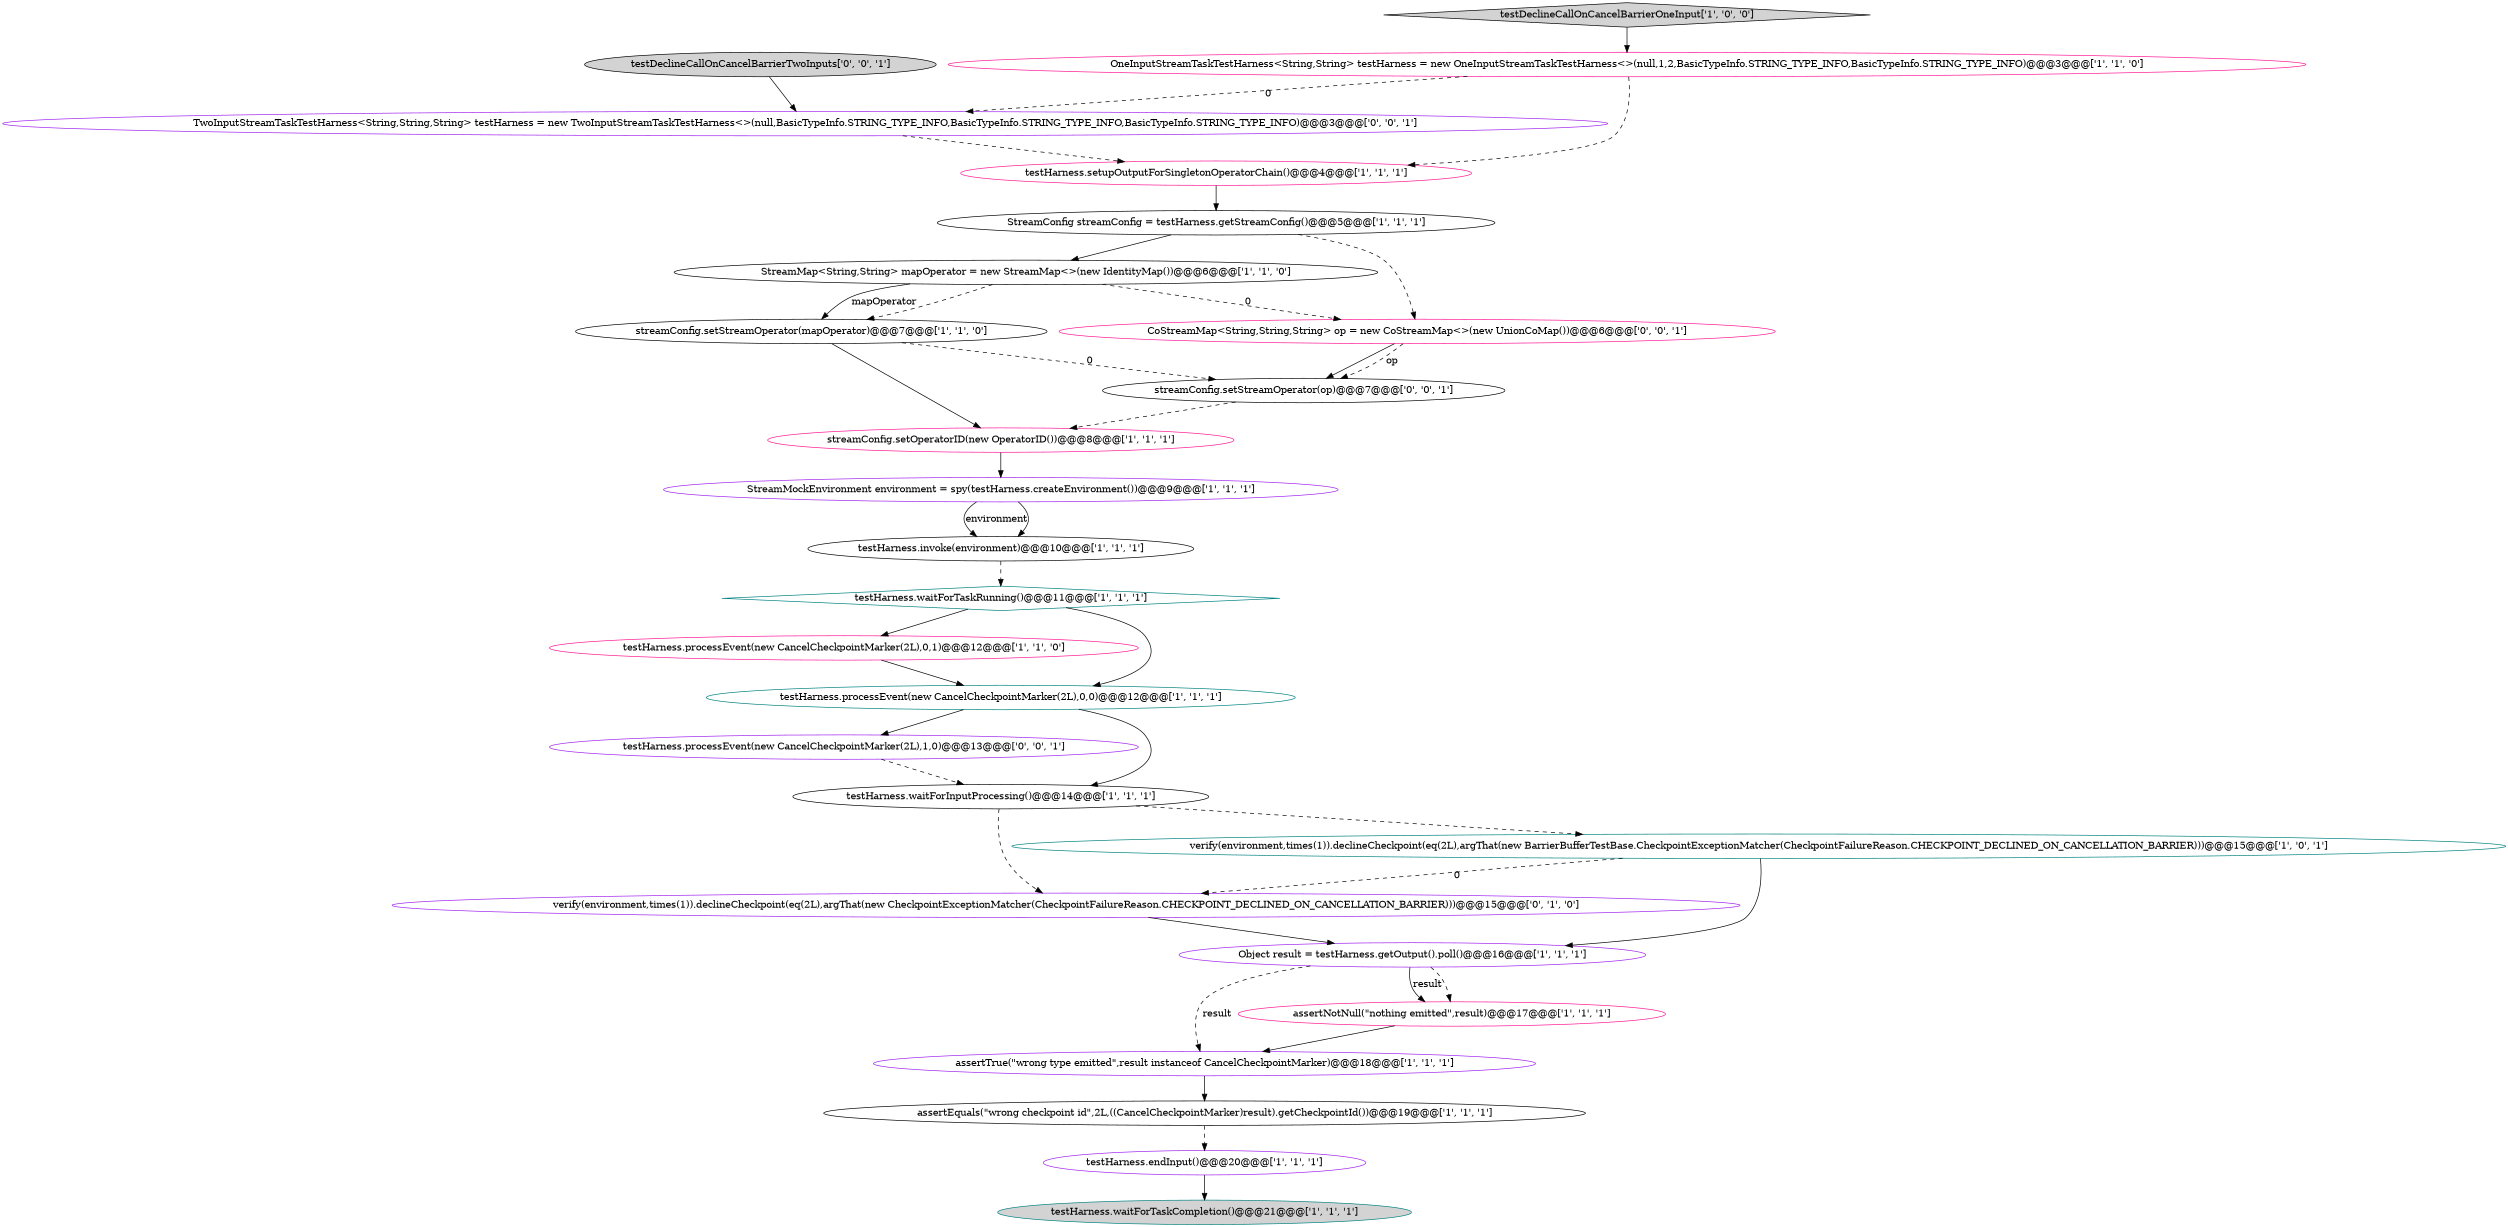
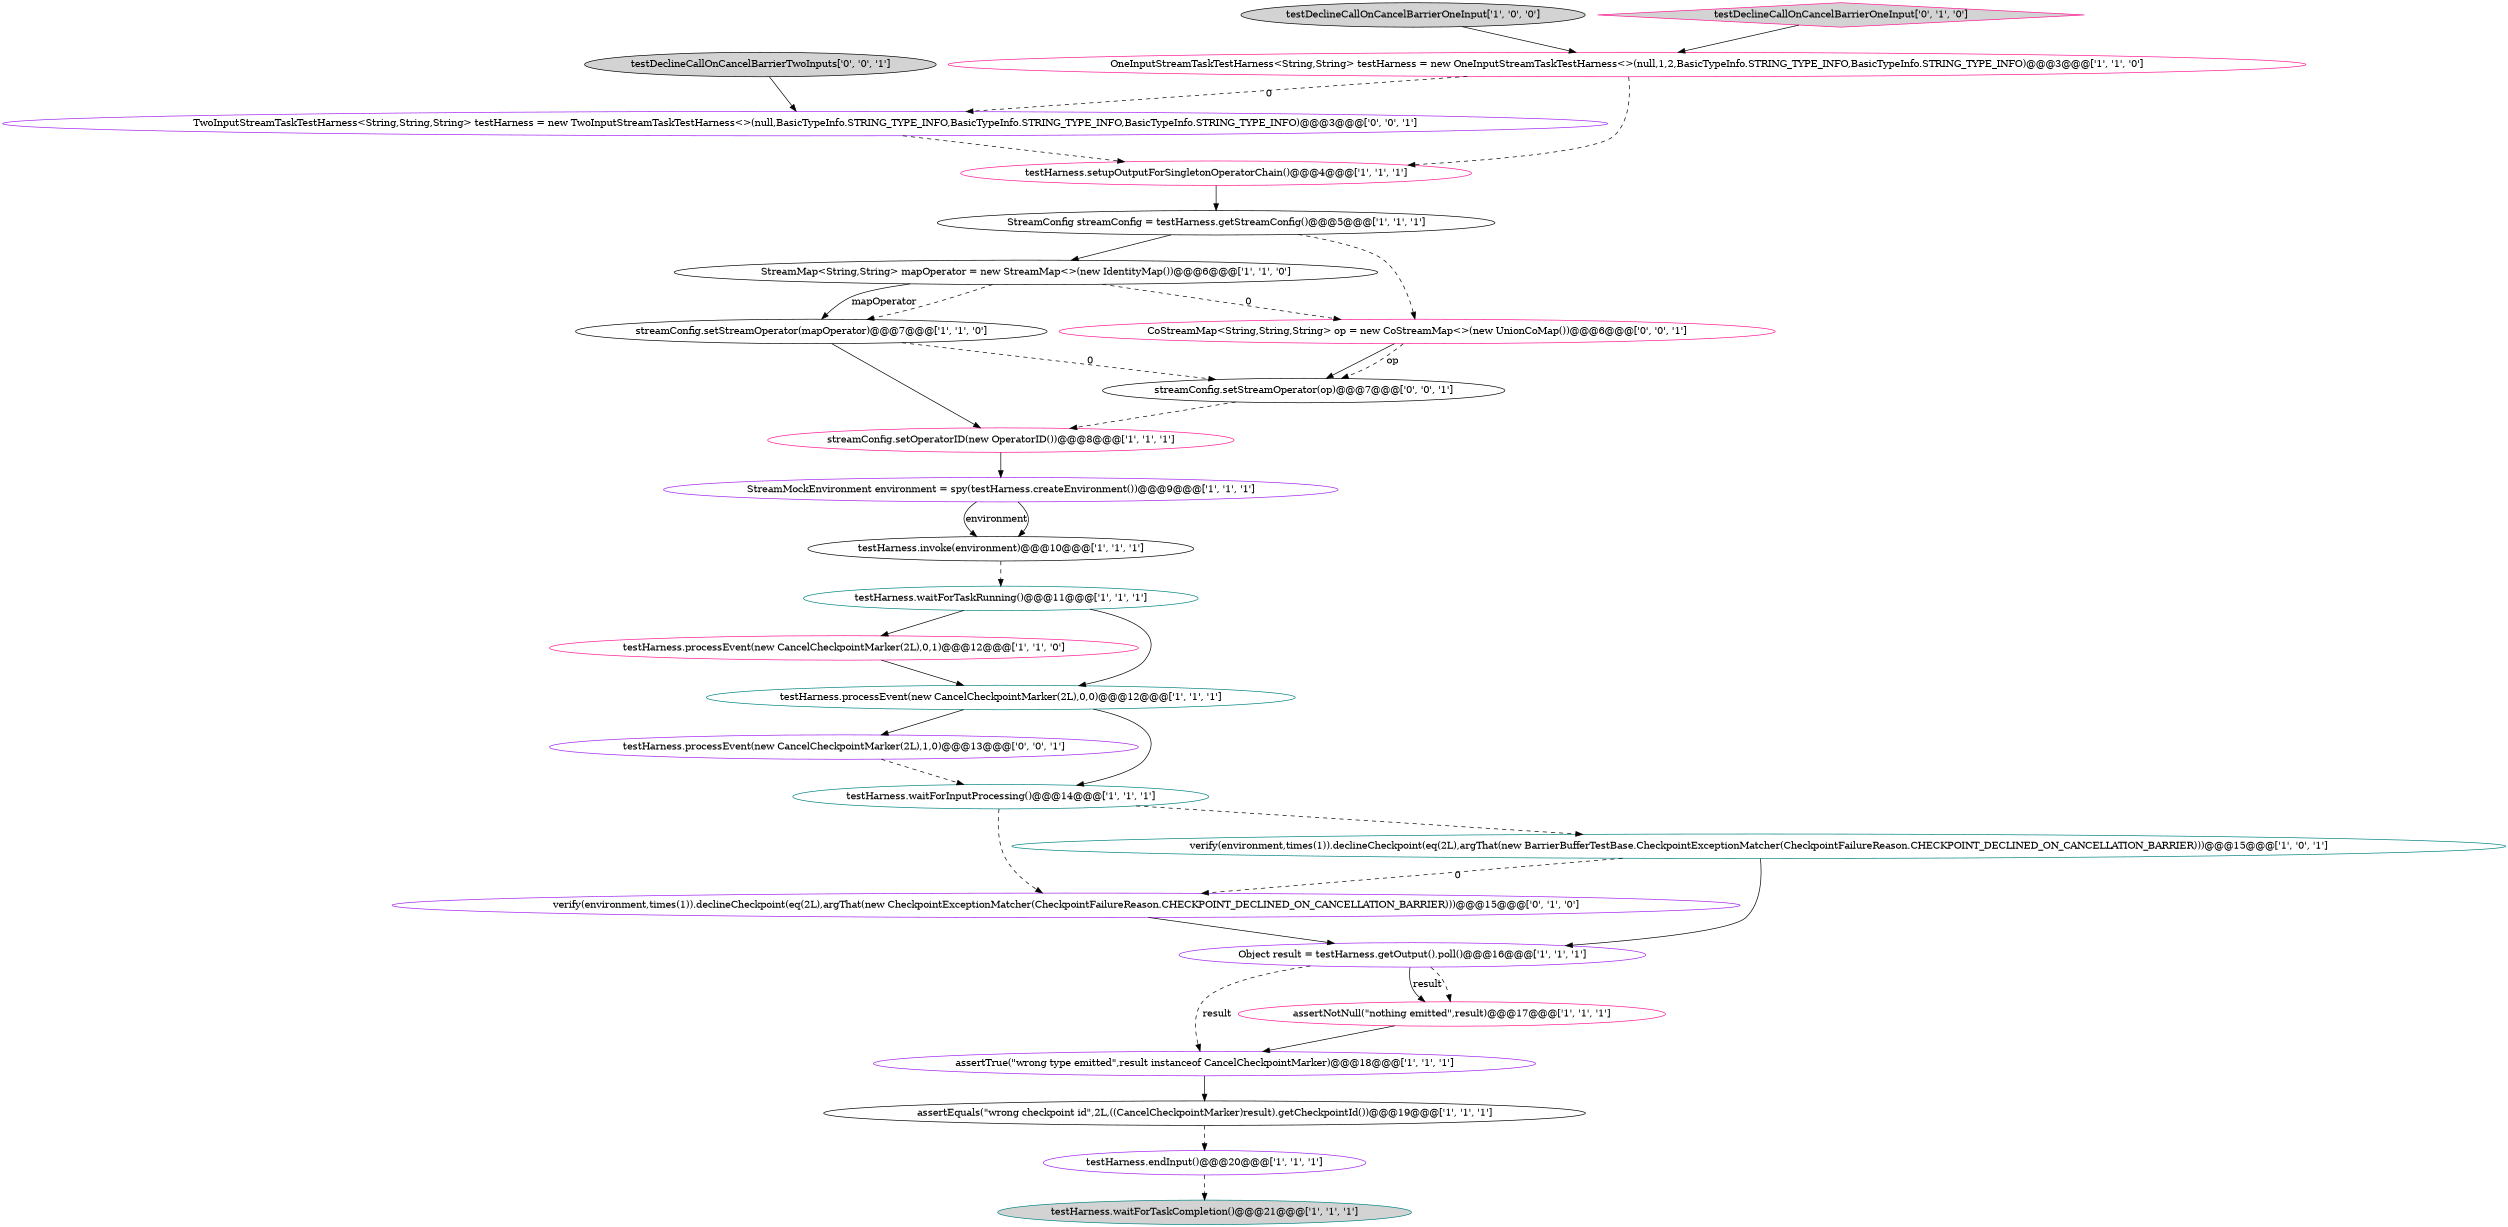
(1627, 15) -> (1413, 15)
none -> (1841, 15)
(1001, 598) -> (1001, 598)
(1001, 797) -> (1001, 797)
(1205, 1184) -> (1205, 1184)
